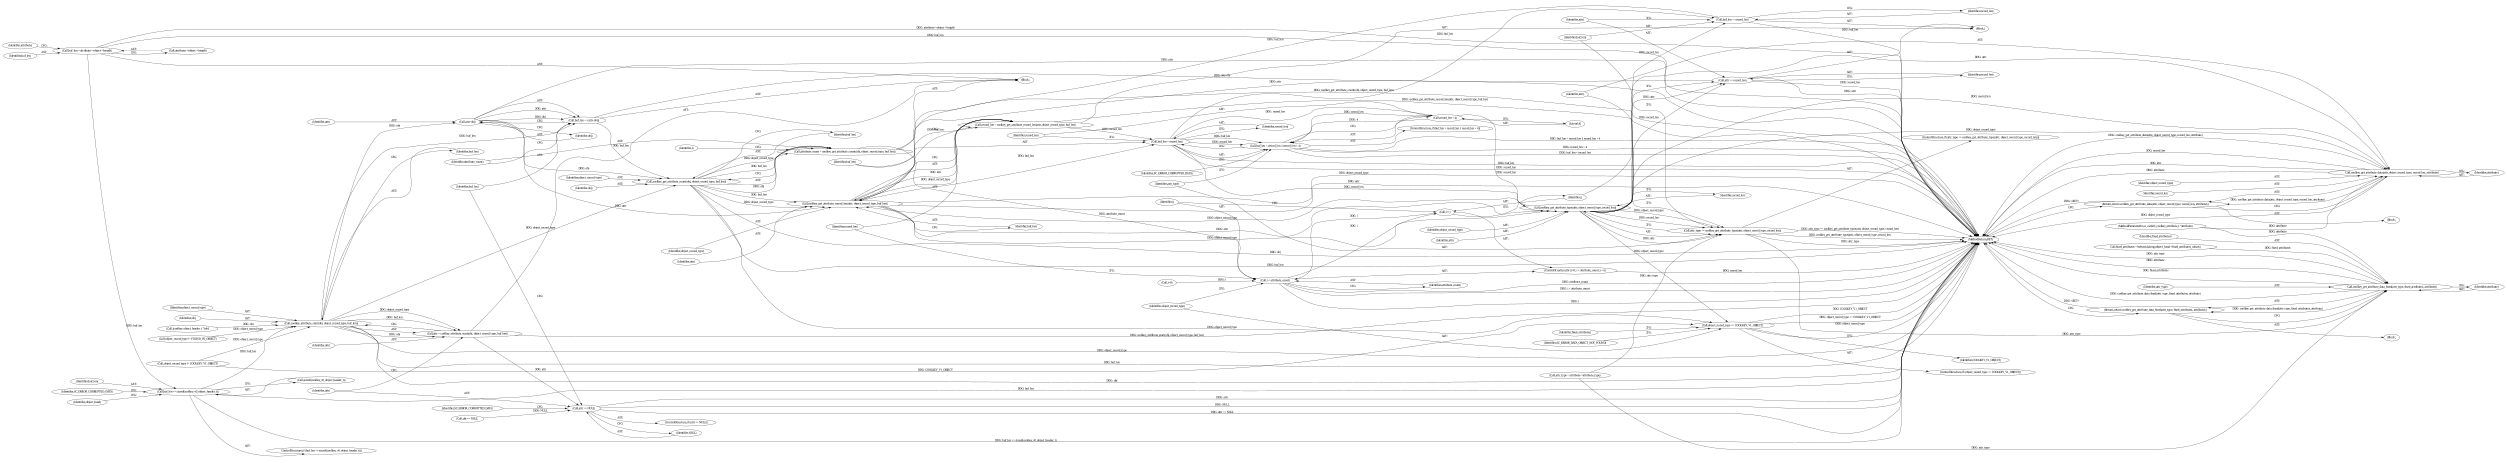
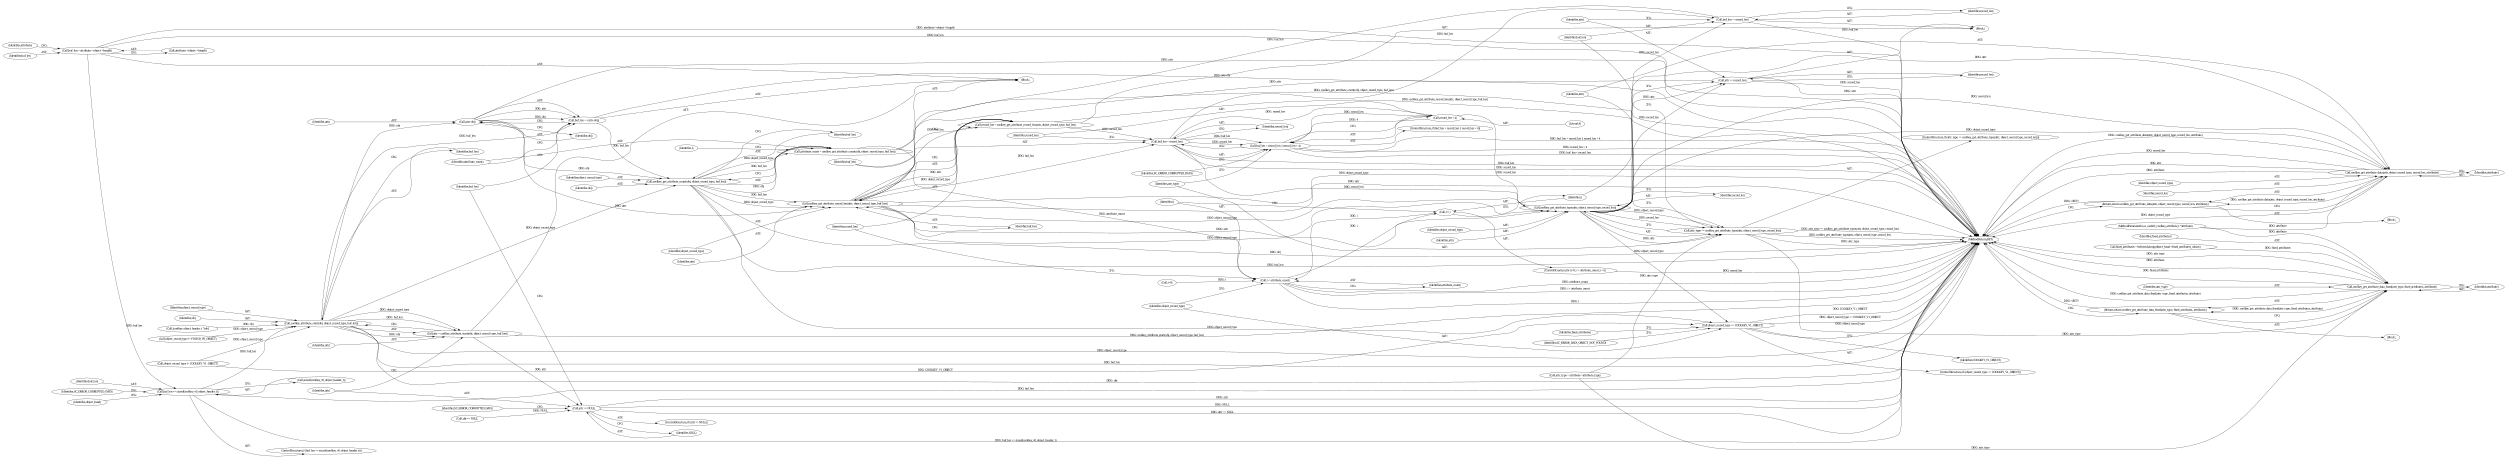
(1513, 121) -> none
(1414, 275) -> none
